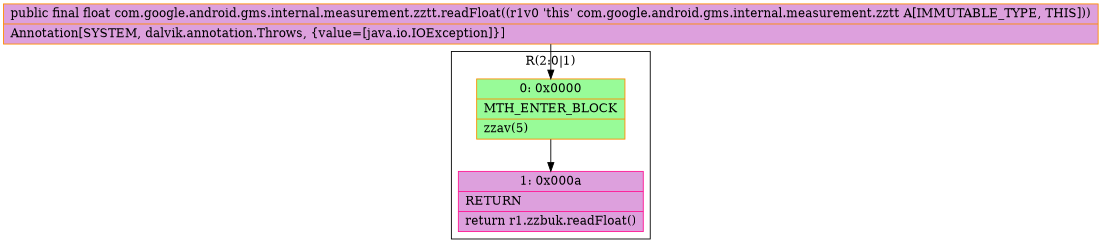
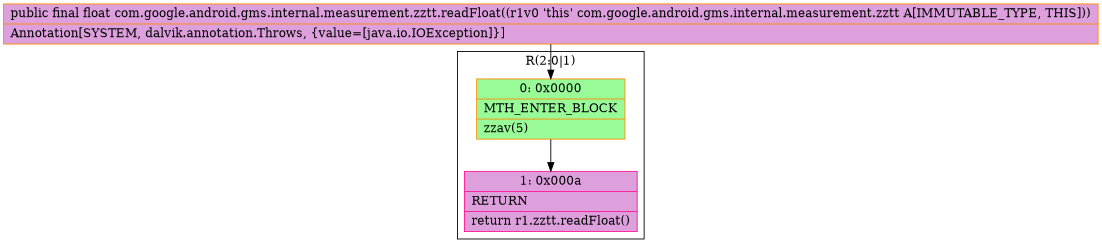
(551, 221) -> (551, 221)
